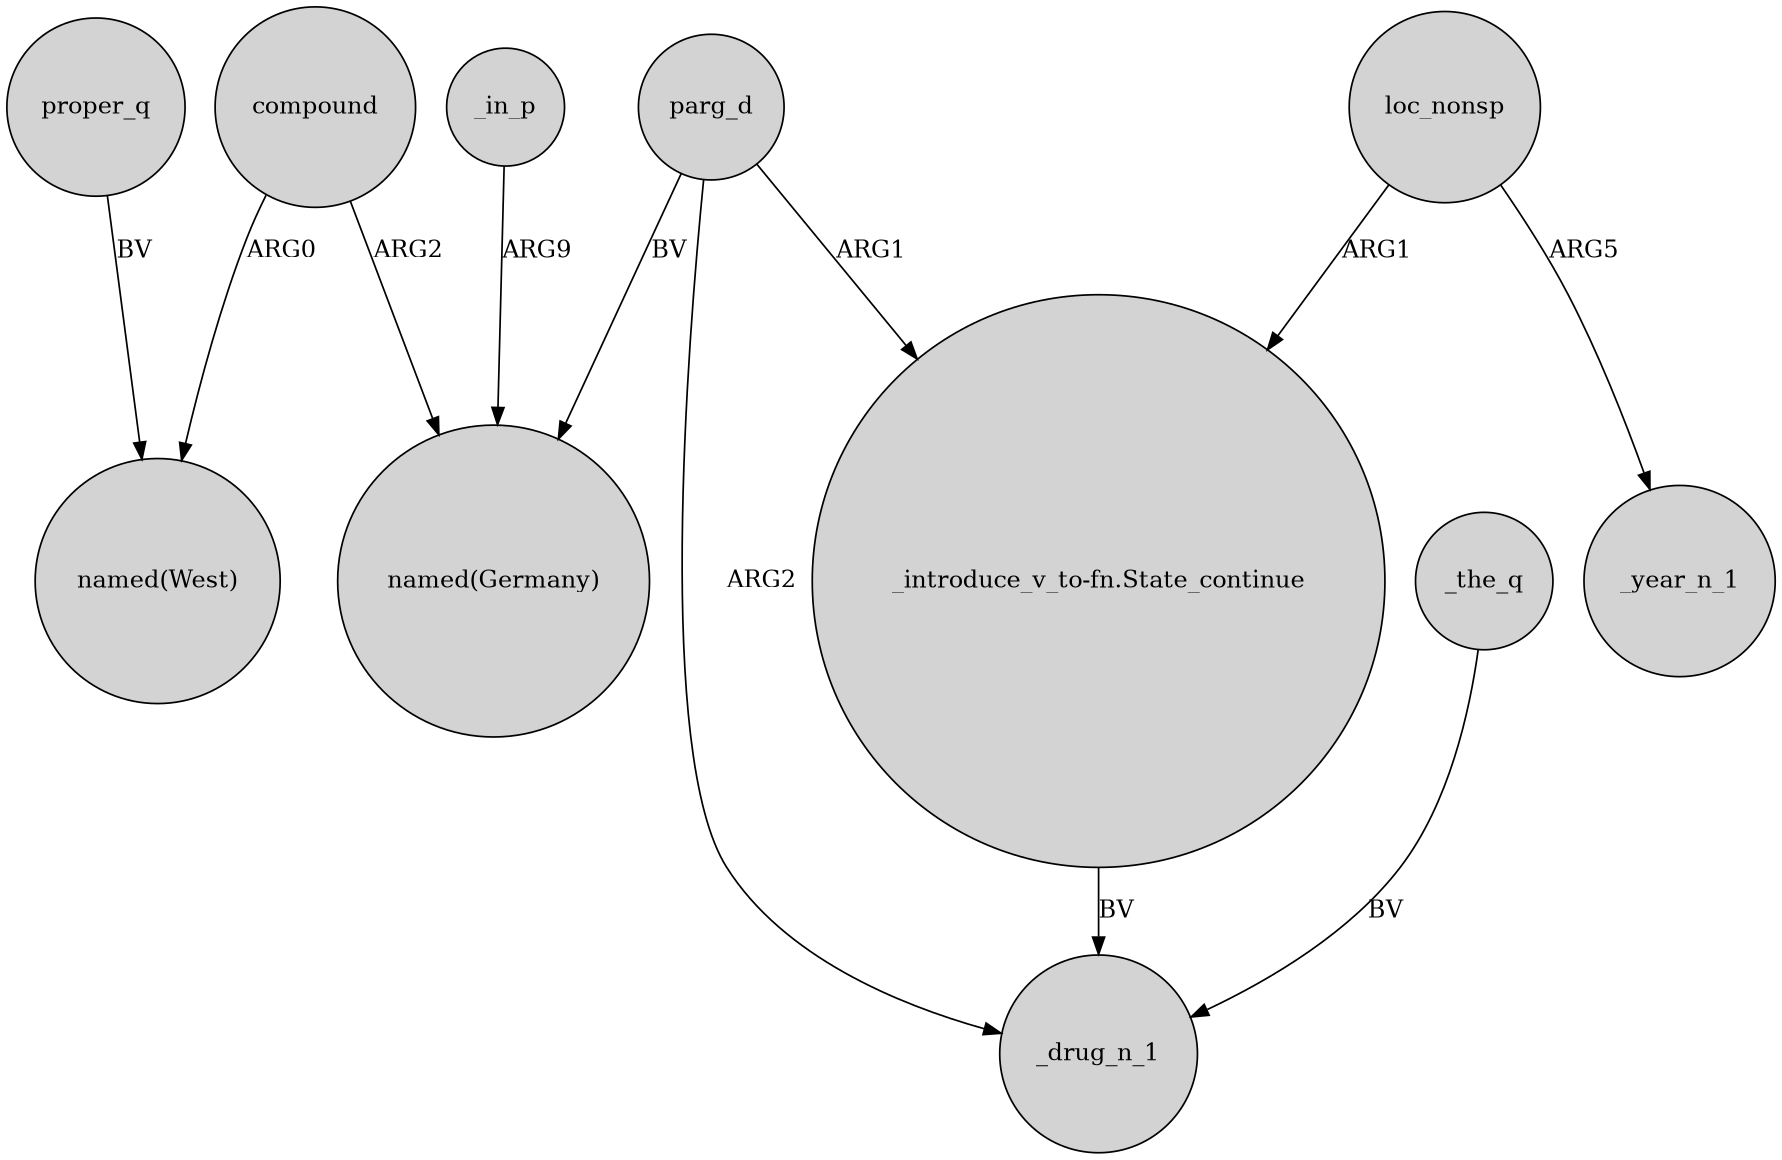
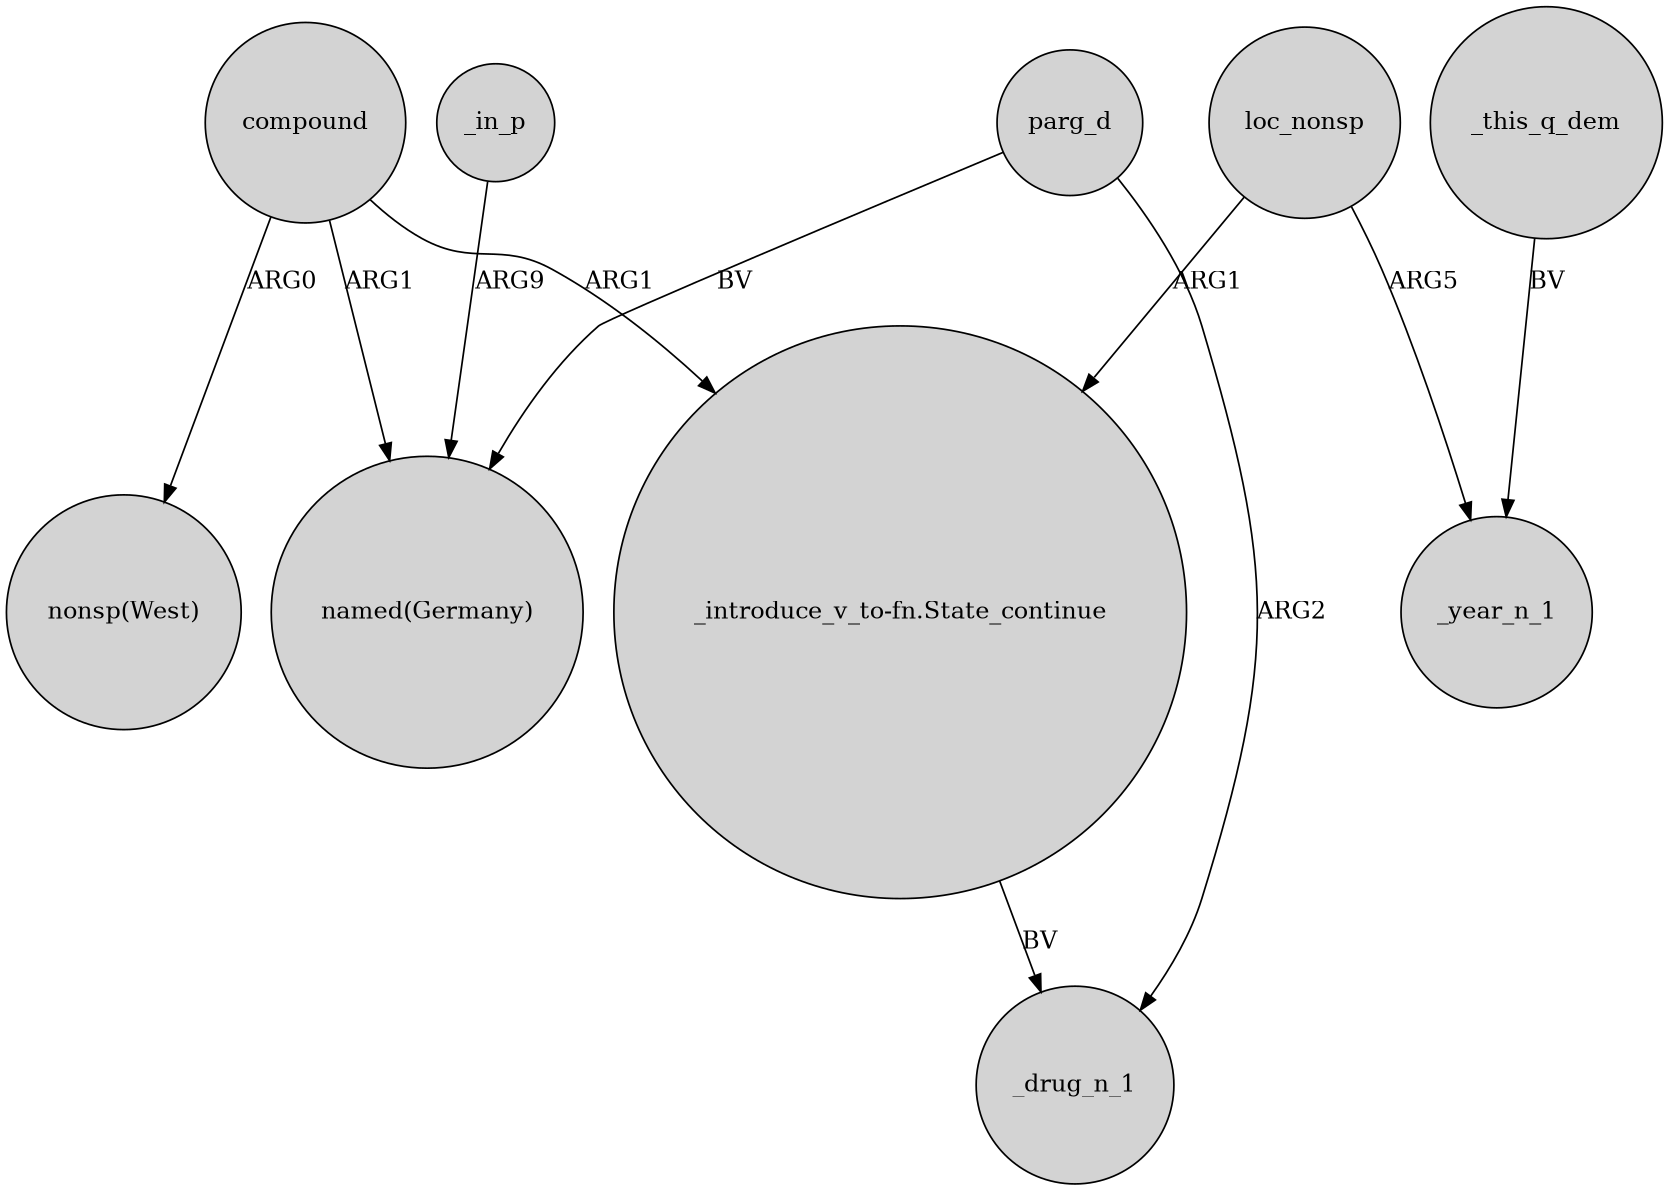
(96, 107) -> none
none -> (1546, 123)
(409, 251) -> (380, 282)
(831, 255) -> (546, 267)
(158, 581) -> (124, 612)
(1484, 581) -> none
